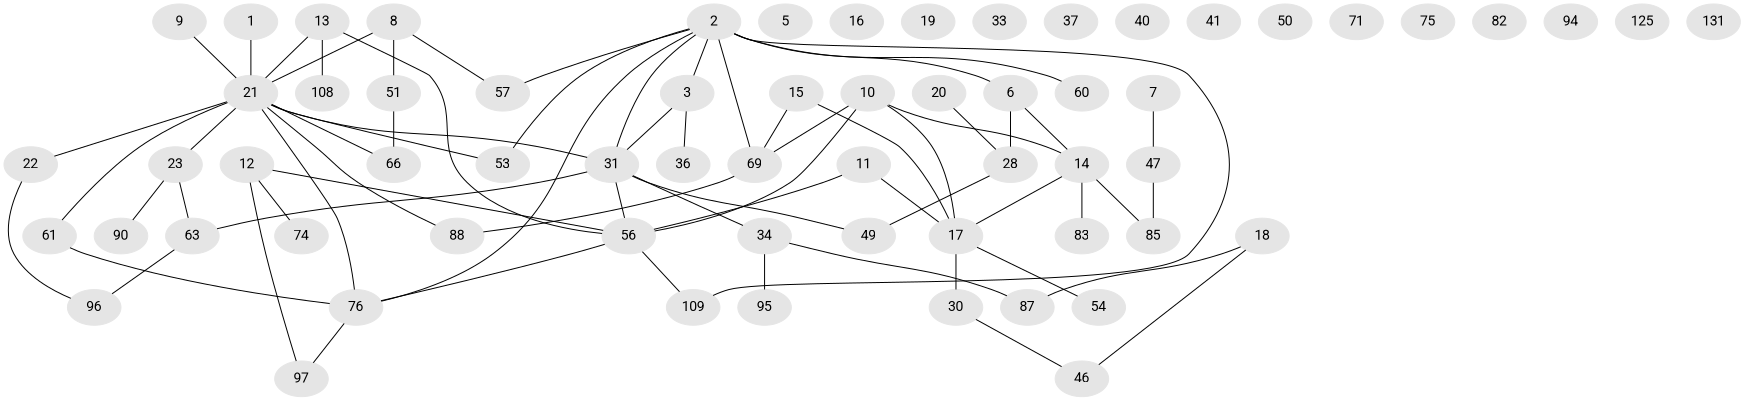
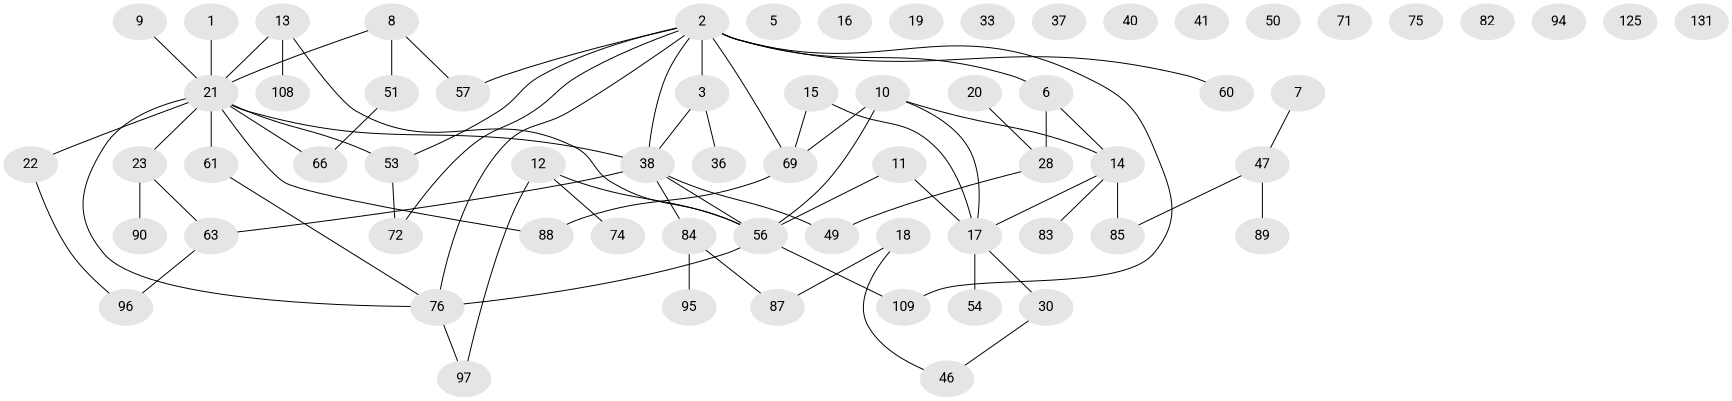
(612, 165) -> (648, 165)
none -> (396, 236)
(765, 236) -> (689, 236)
none -> (1262, 236)
